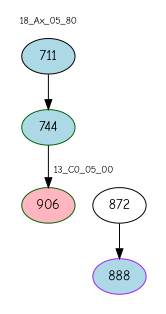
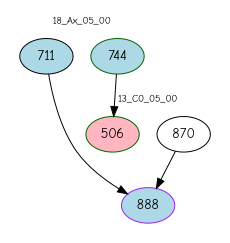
(48, 21) -> (82, 21)
(48, 87) -> (70, 140)
(48, 205) -> (113, 134)
(119, 205) -> (184, 134)
